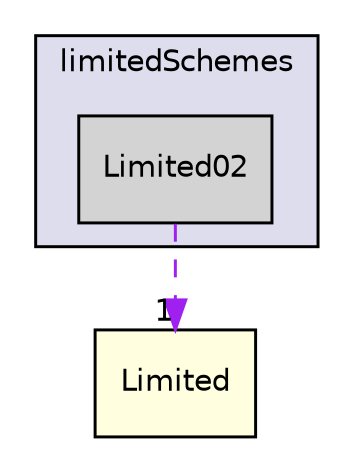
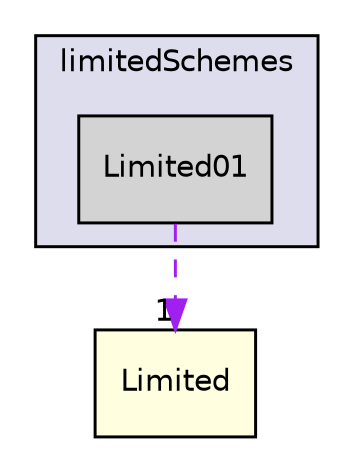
(175, 169) -> (175, 169)
